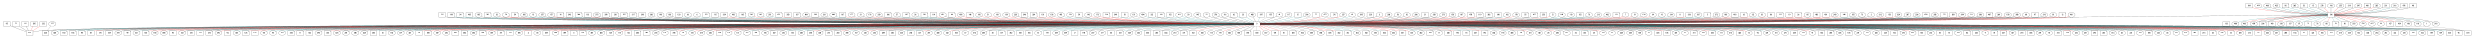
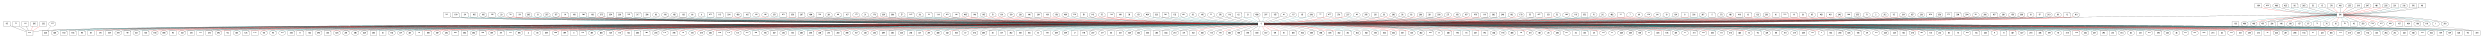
none -> (1776, 33)
